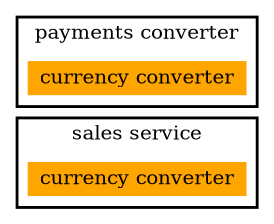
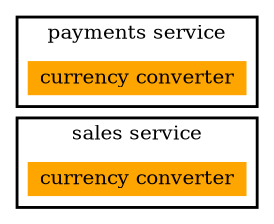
(137, 33) -> (137, 33)
